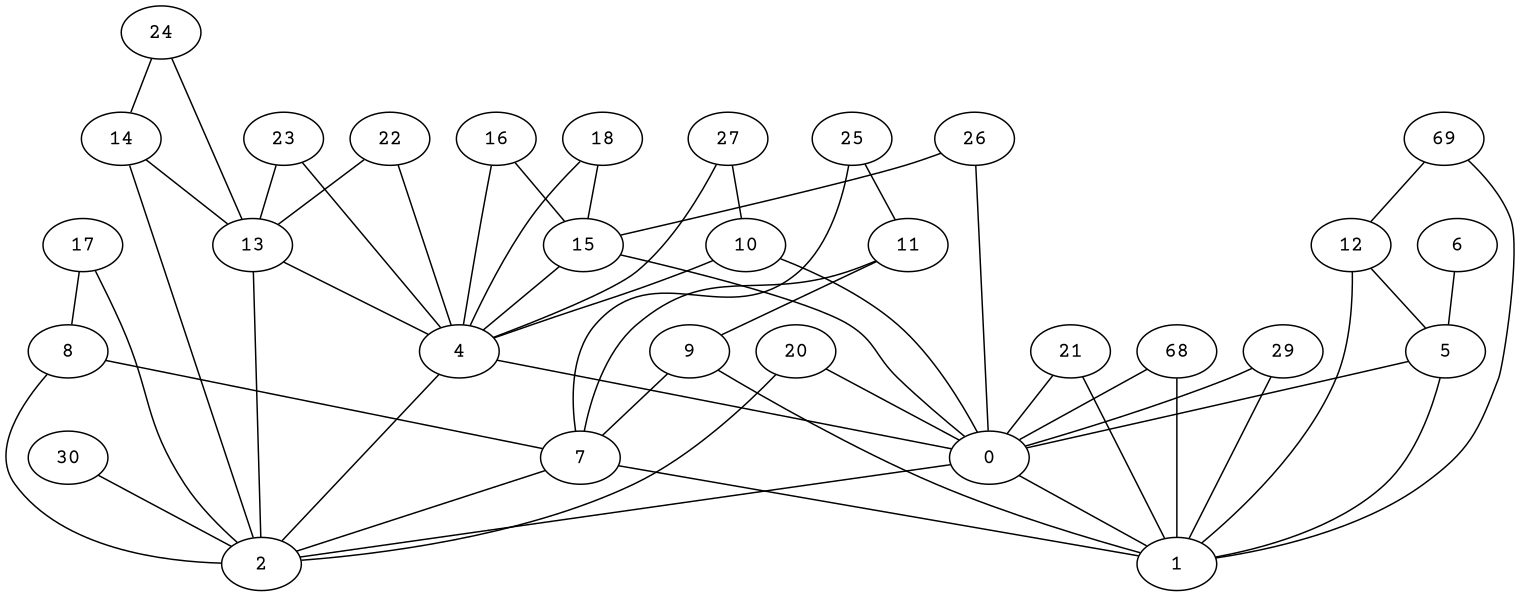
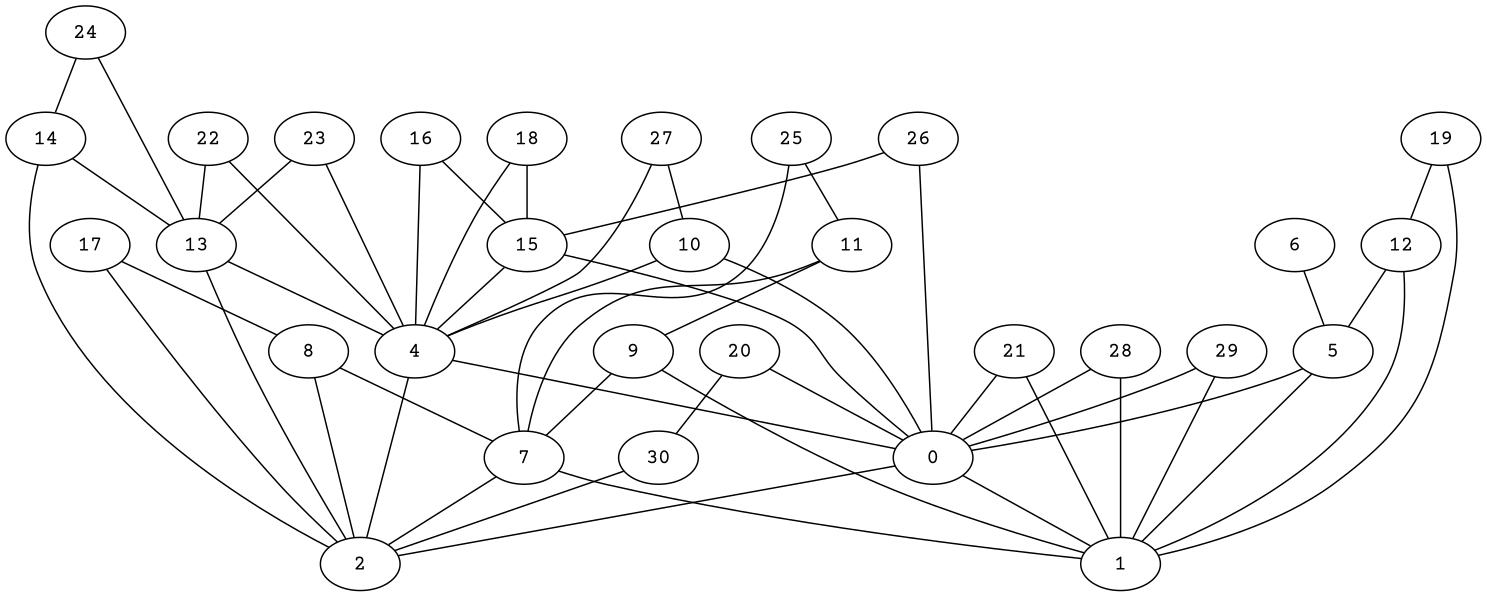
(1444, 139) -> (1441, 139)
(1177, 351) -> (1121, 351)
(570, 509) -> (689, 418)
